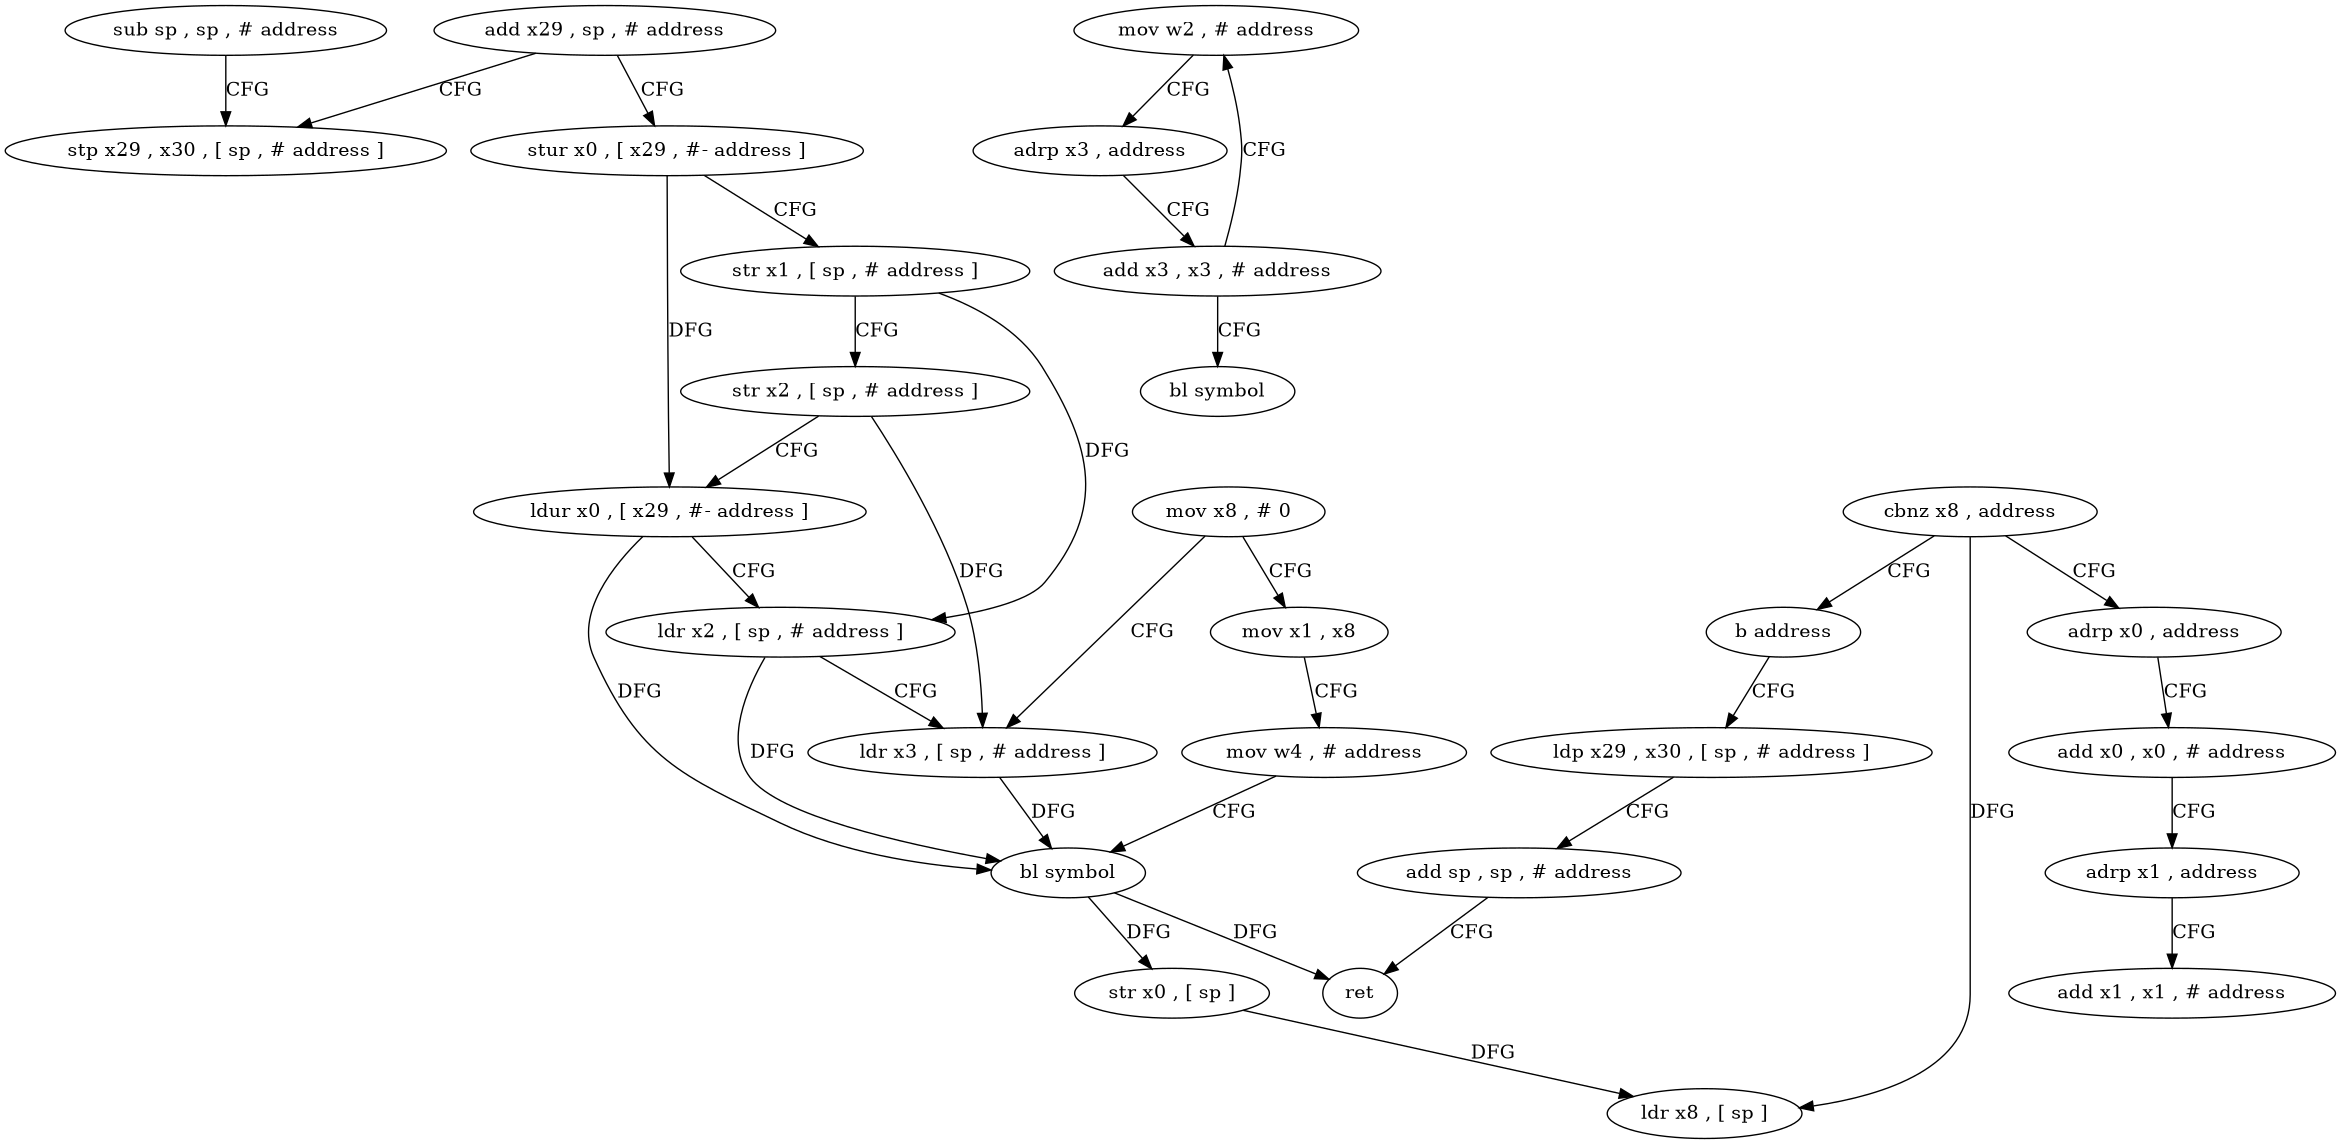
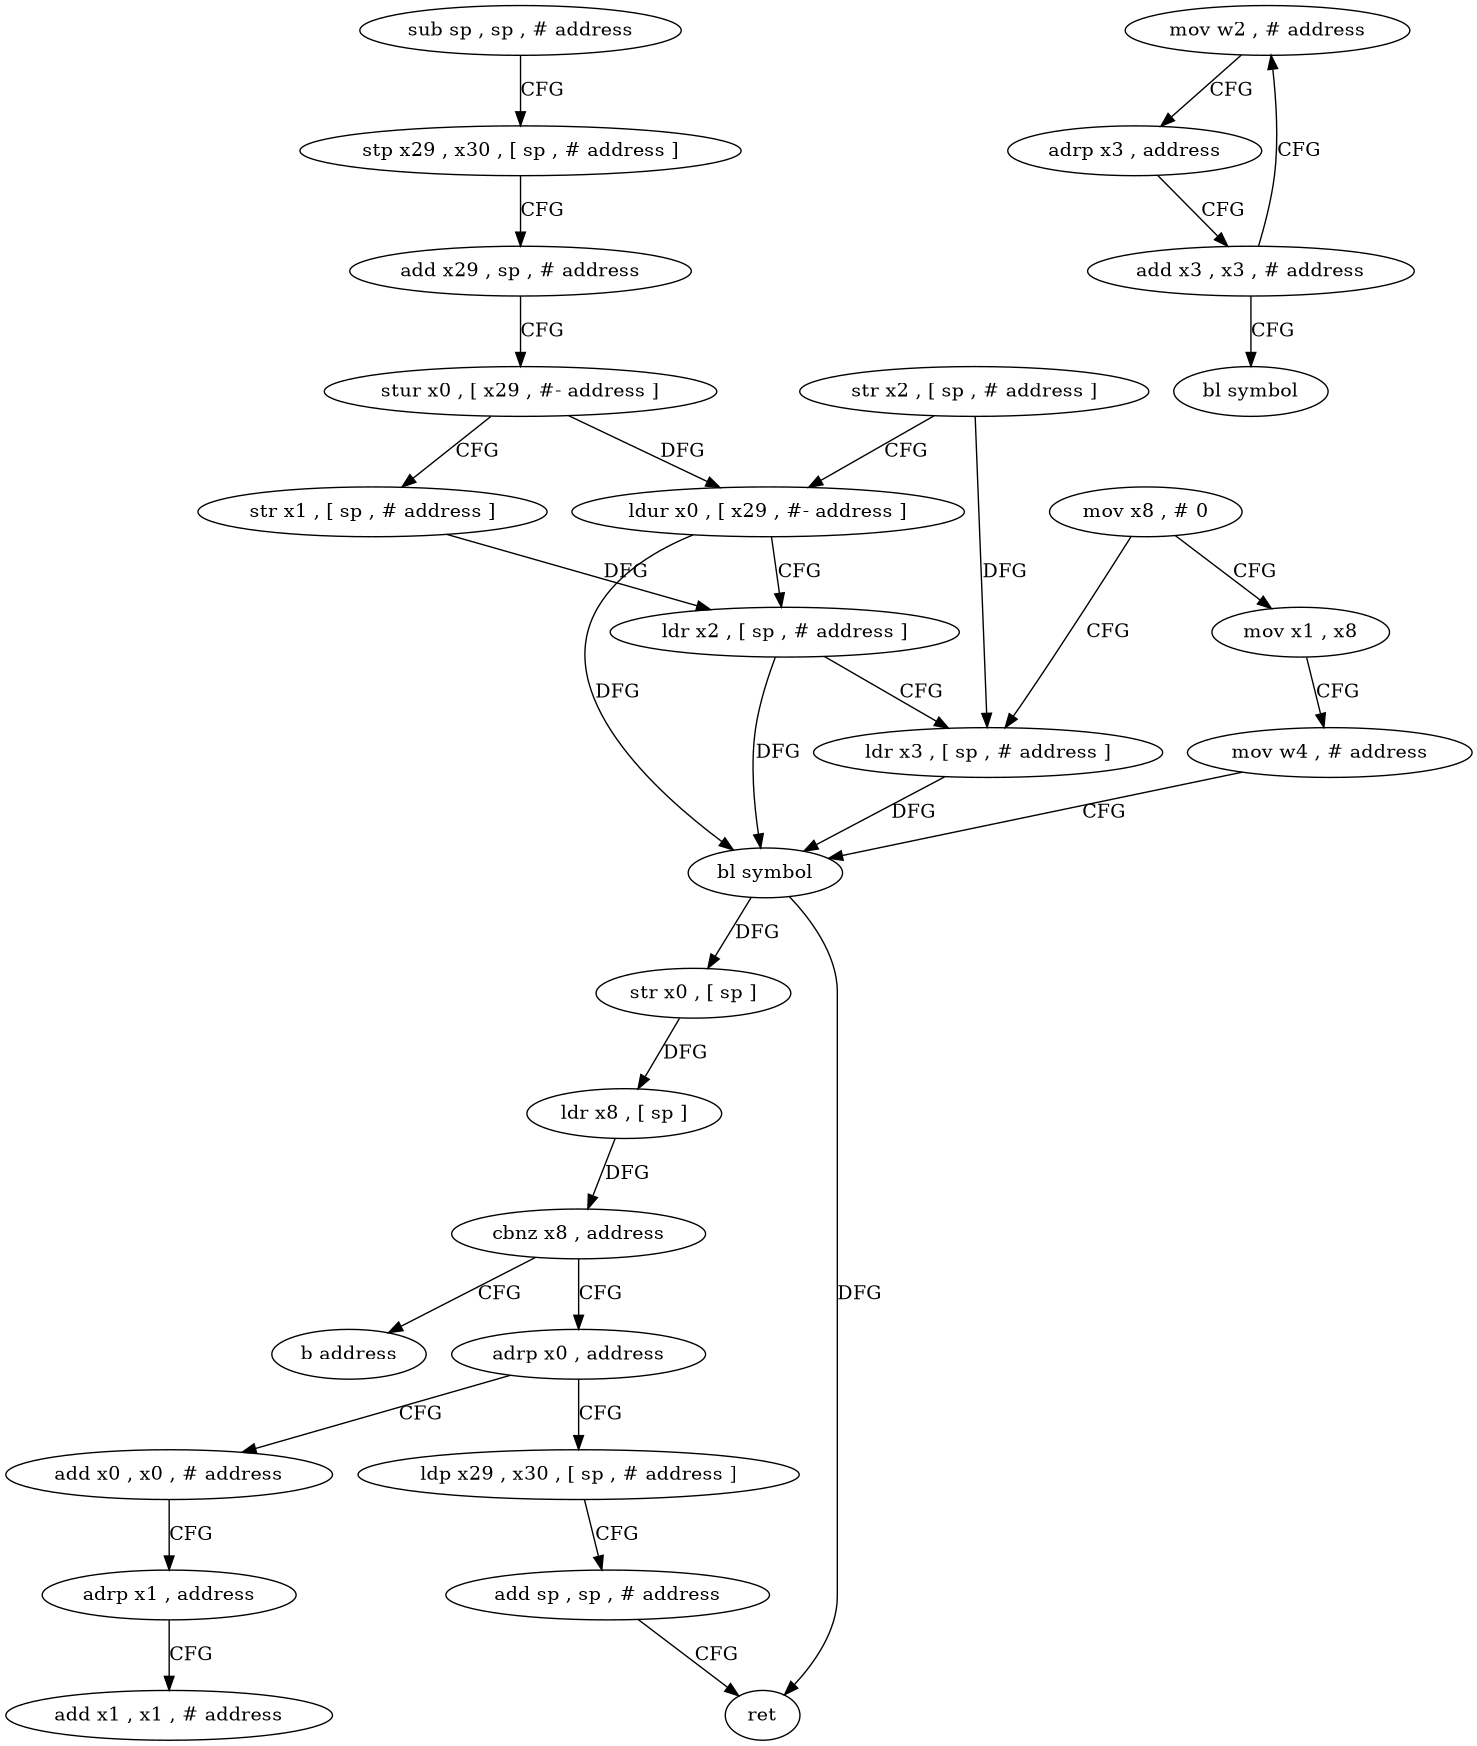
(424, 88) -> (521, 204)
(855, 324) -> none
(1751, 686) -> (579, 1408)
(1970, 871) -> (604, 1167)
